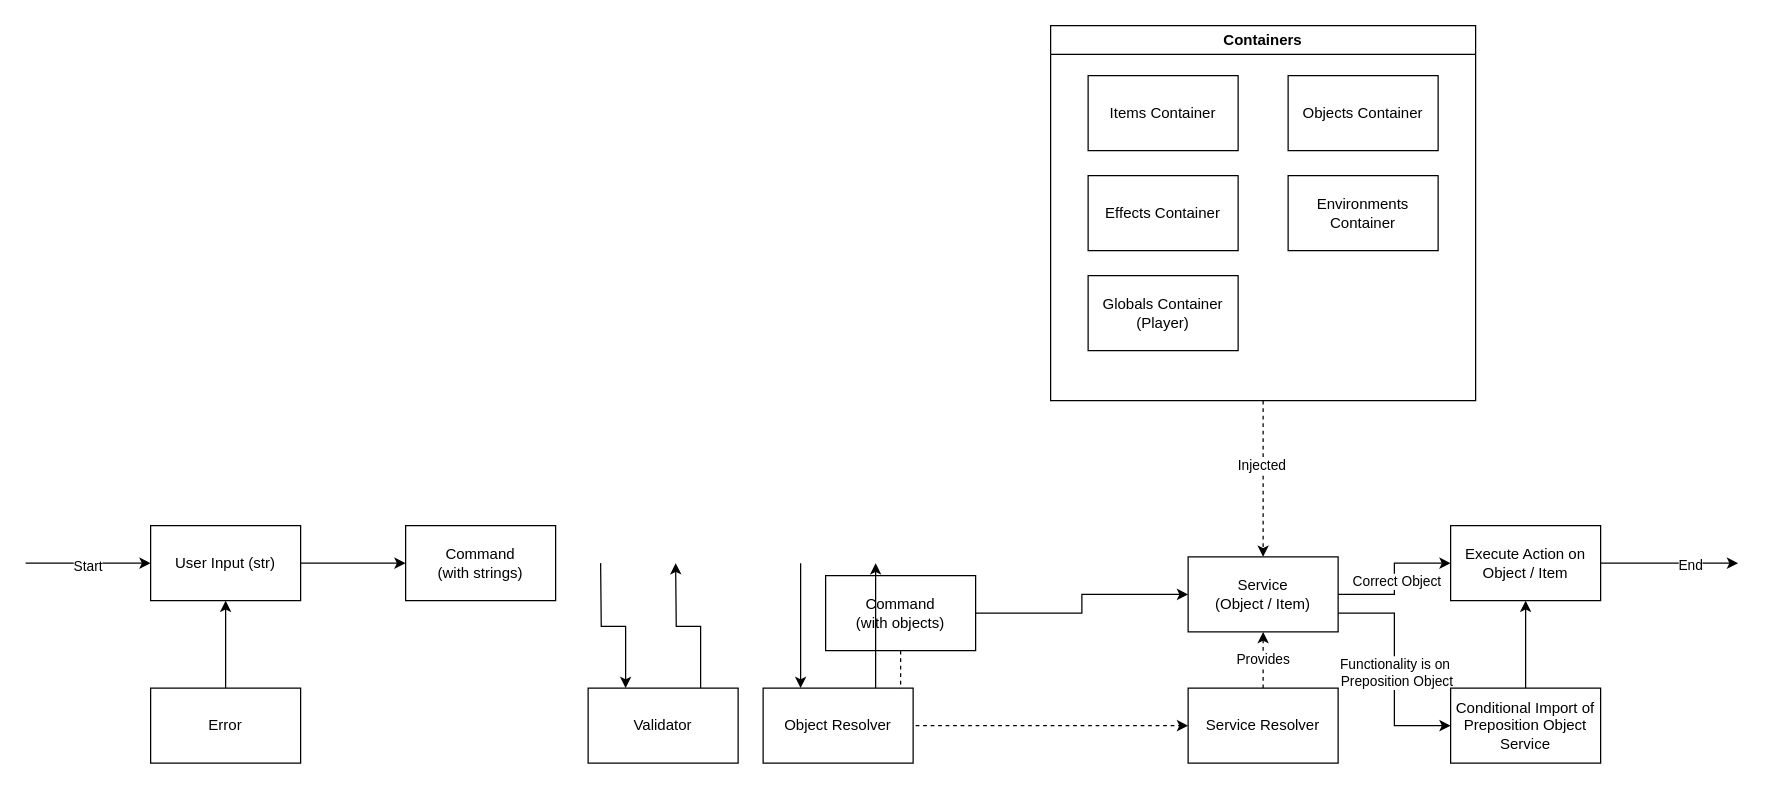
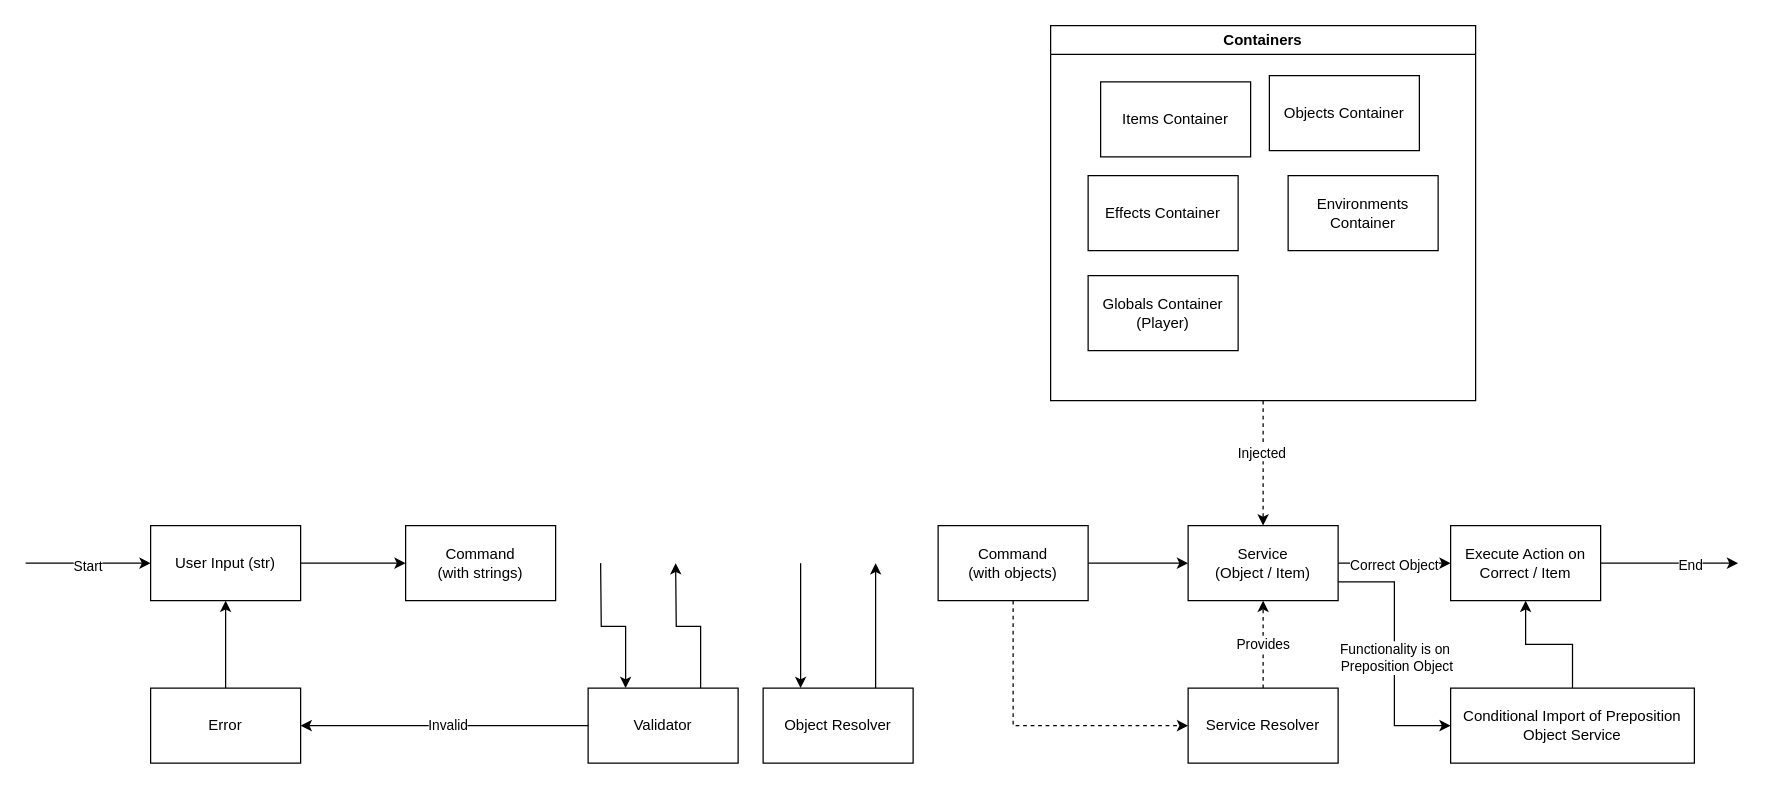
(1163, 113) -> (1176, 119)
(1363, 113) -> (1344, 113)
(1526, 563) -> (1526, 563)
(1263, 594) -> (1263, 563)
(901, 613) -> (1013, 563)
none -> (449, 726)
(1526, 726) -> (1573, 726)
